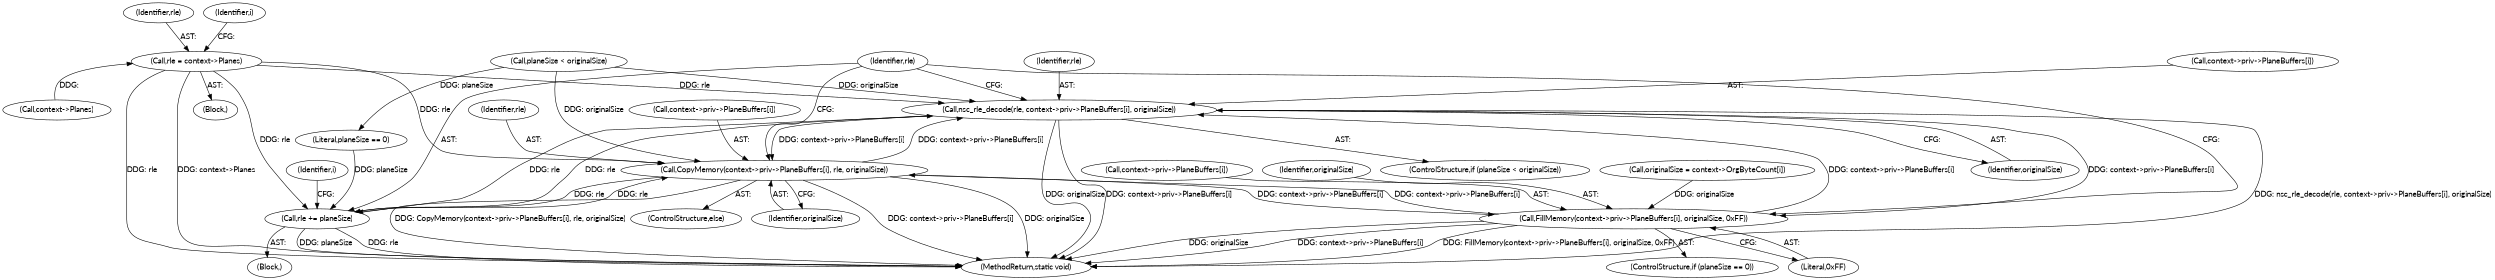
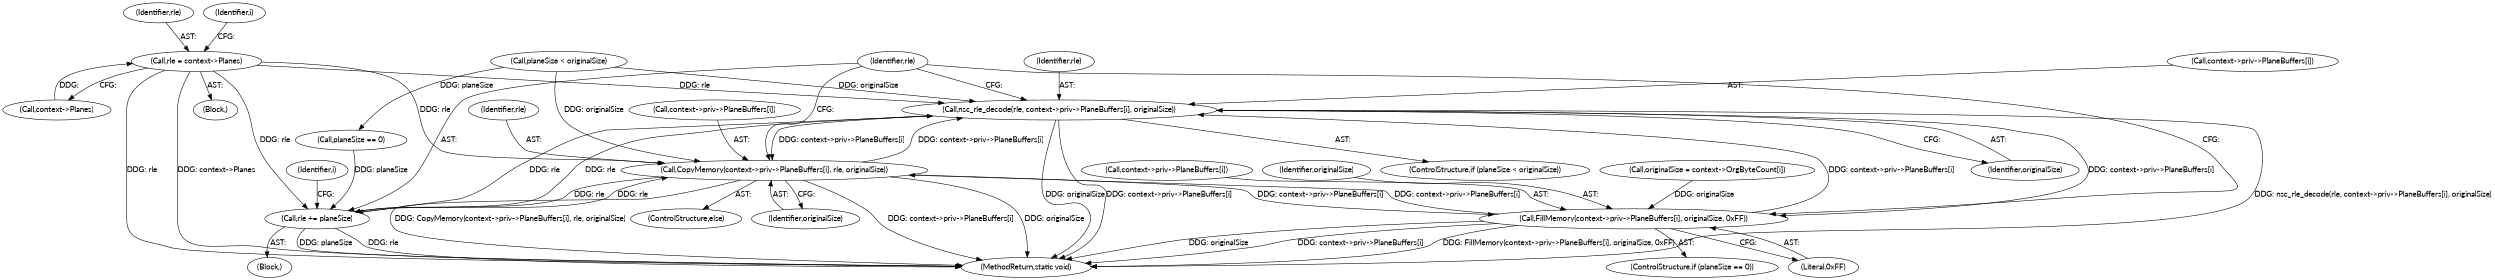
none -> (109, 78)
(351, 140) -> (351, 140)
